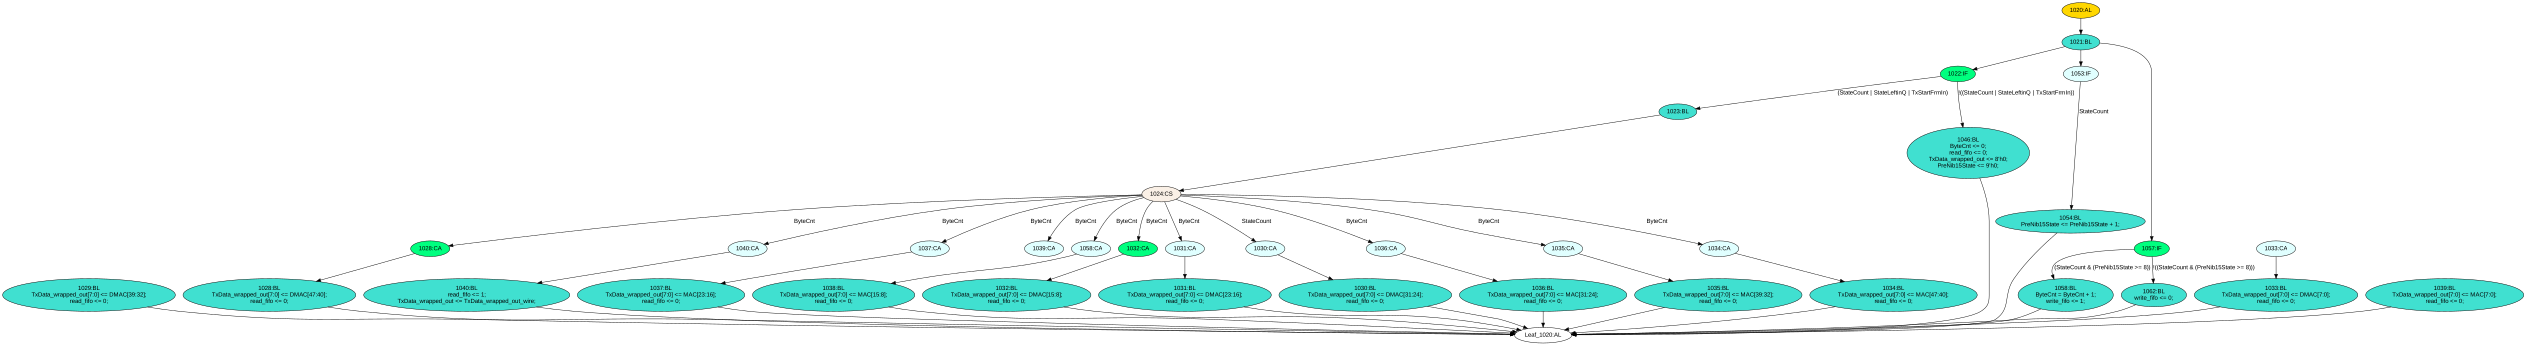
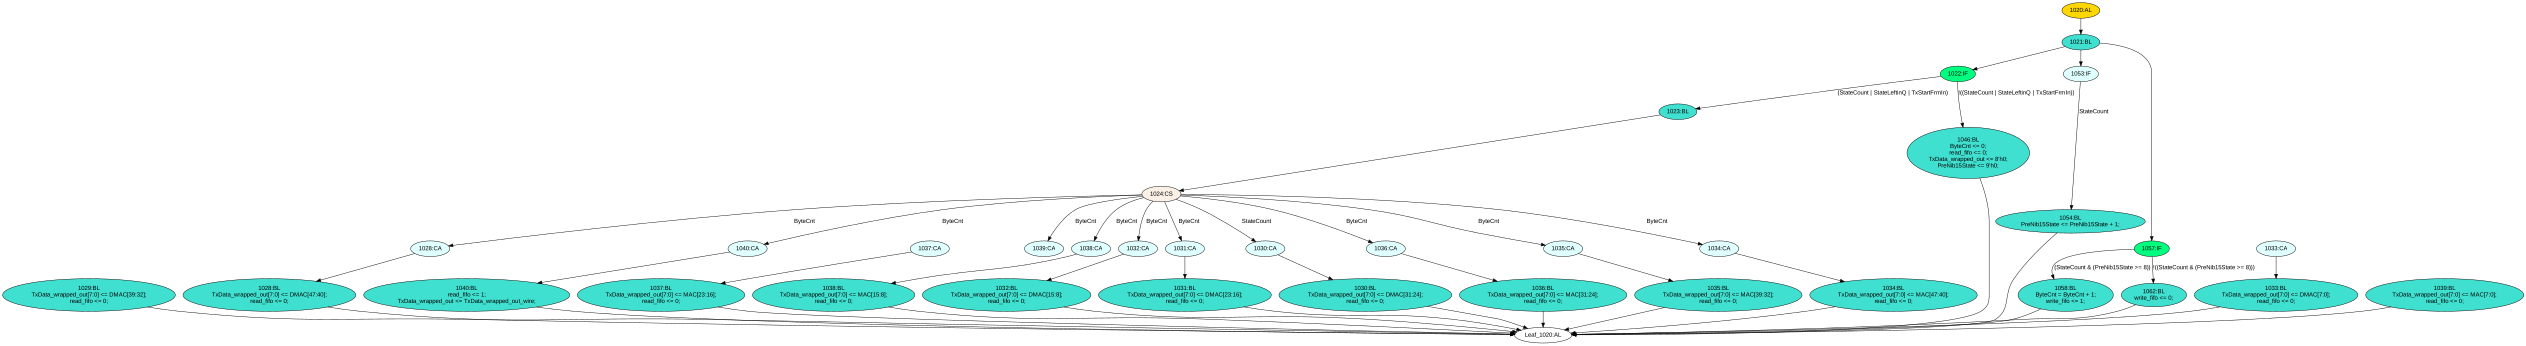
(1041, 207) -> none
(430, 249) -> (430, 249)
(1091, 249) -> (1091, 249)
(1138, 249) -> (1138, 249)
